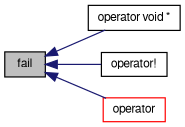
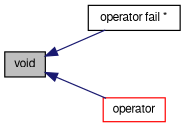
(134, 18) -> (134, 18)
(25, 64) -> (25, 64)
(134, 64) -> none
